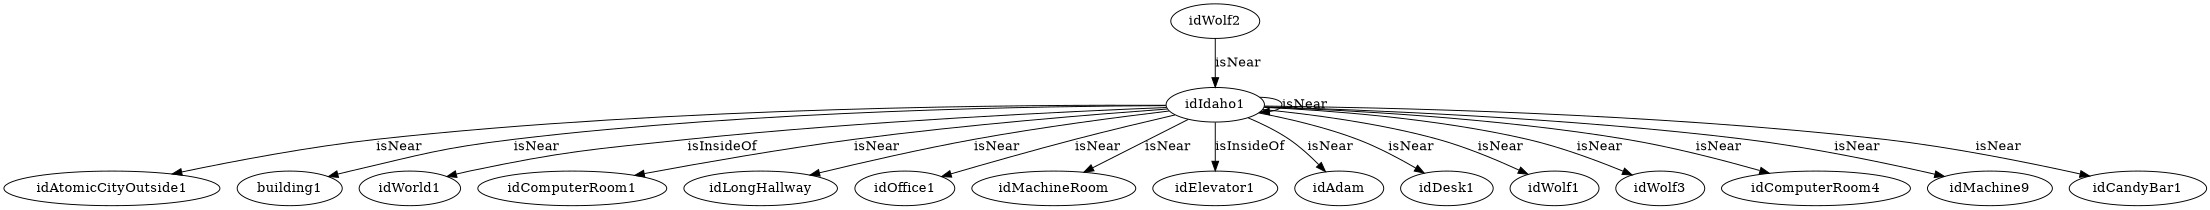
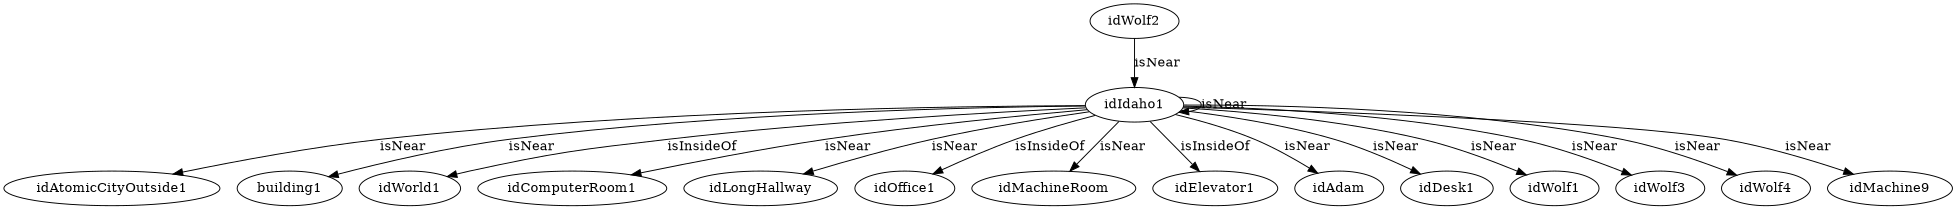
(1098, 147) -> (1050, 147)
(1816, 188) -> (1766, 188)
(2138, 188) -> none
